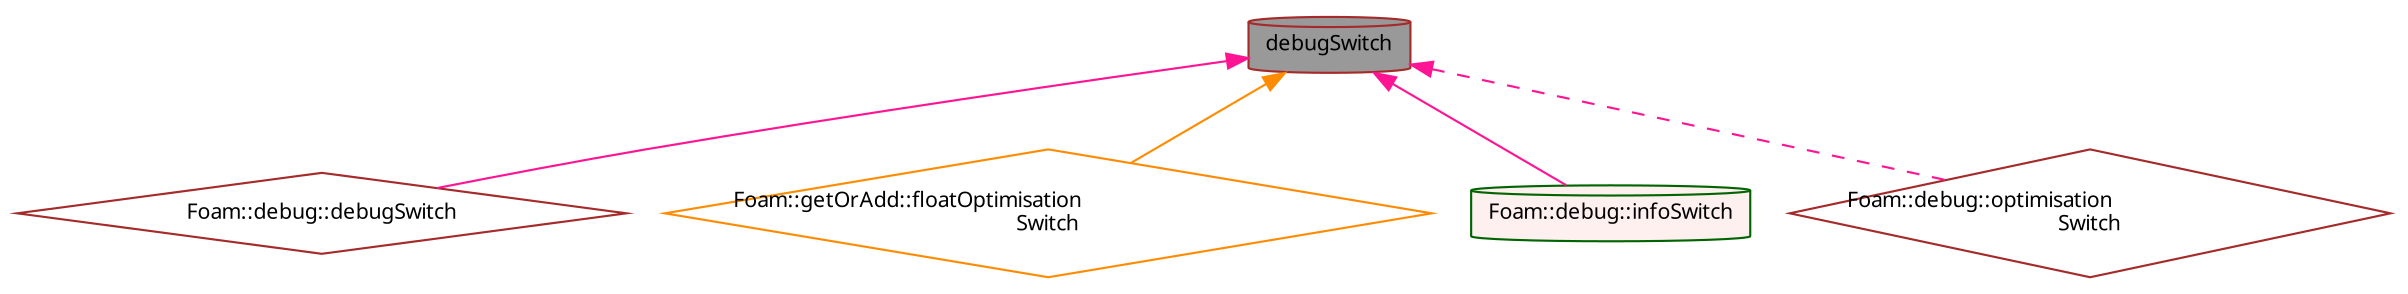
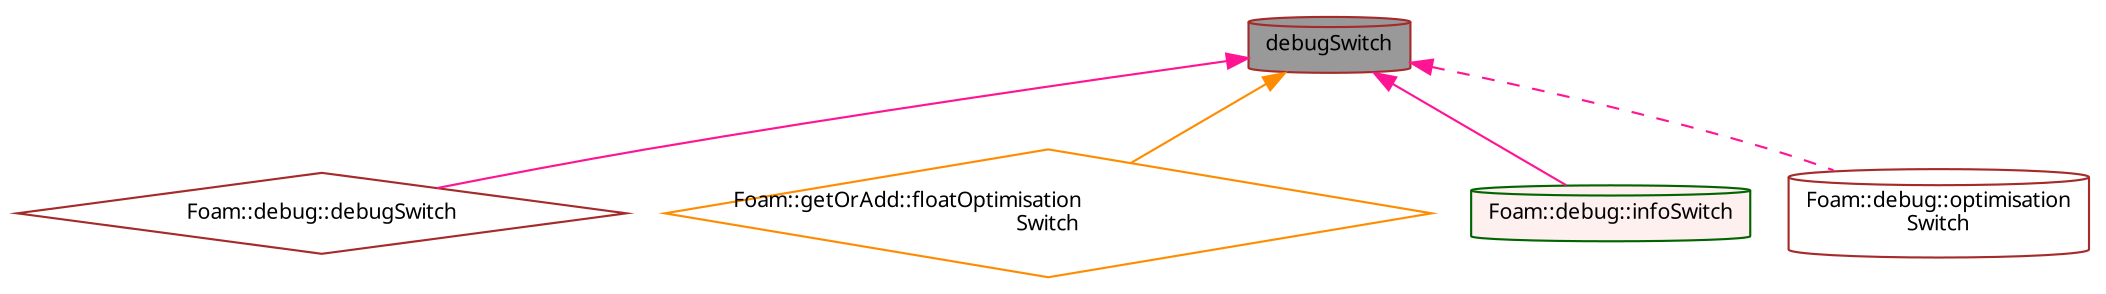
(2090, 213) -> (1939, 213)
